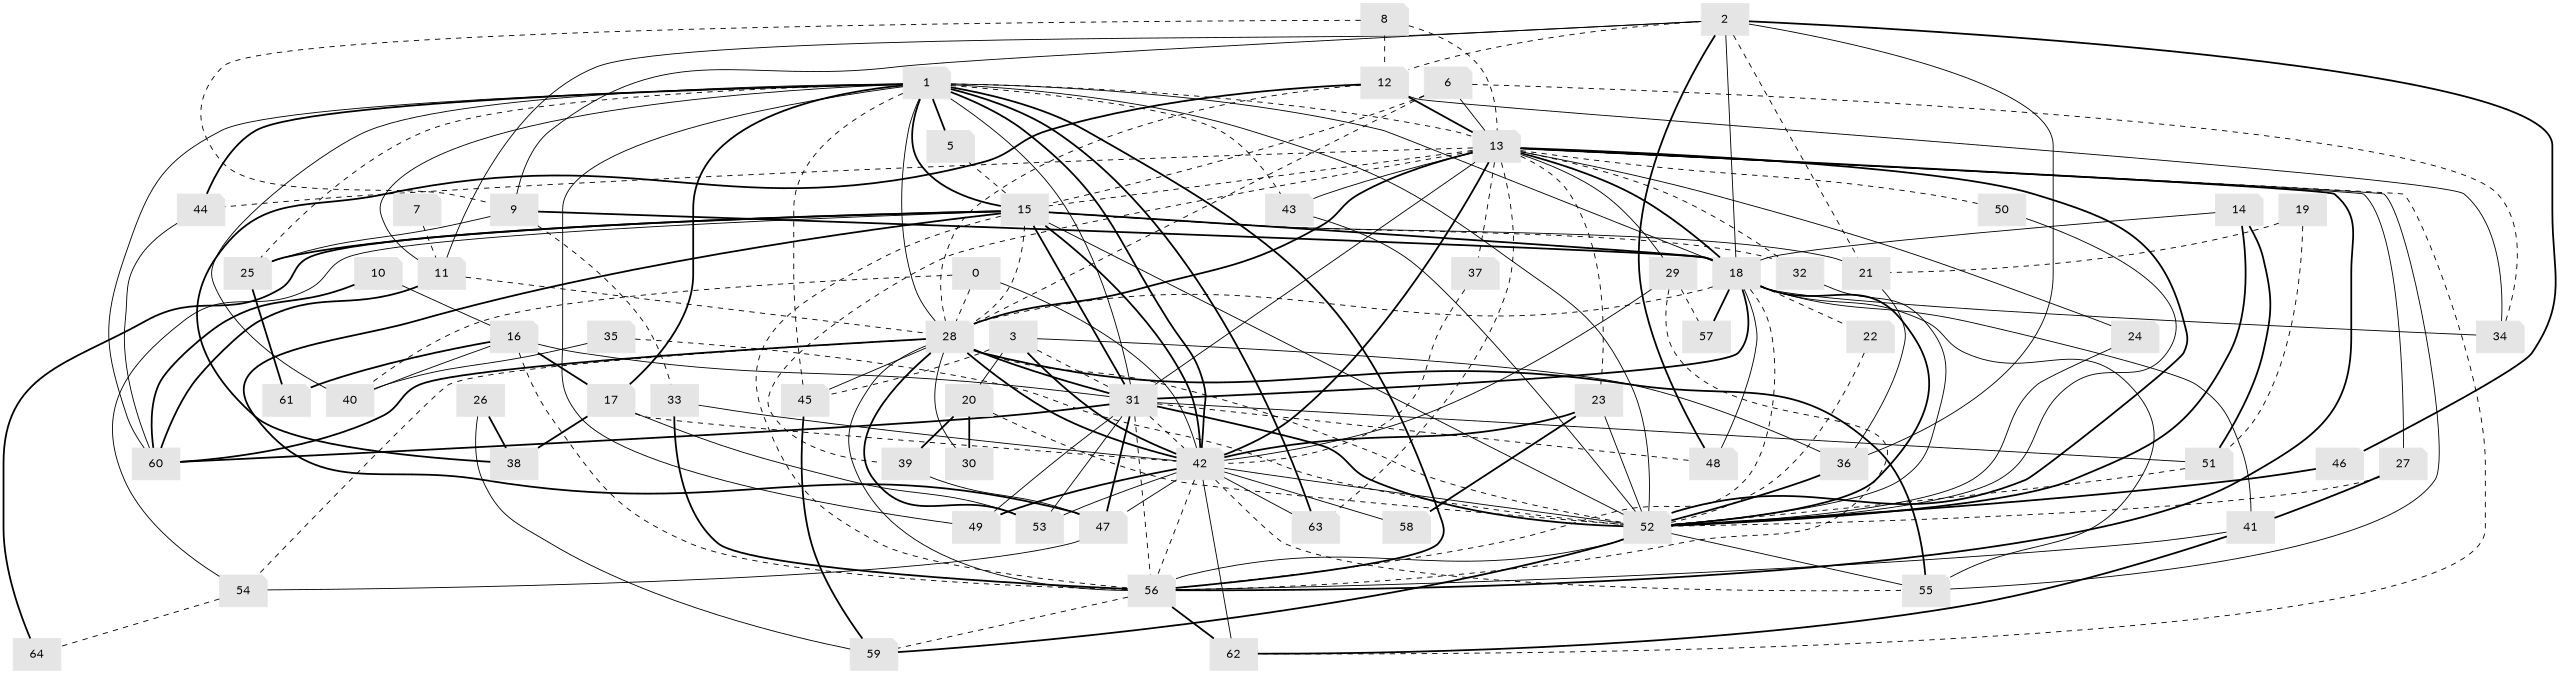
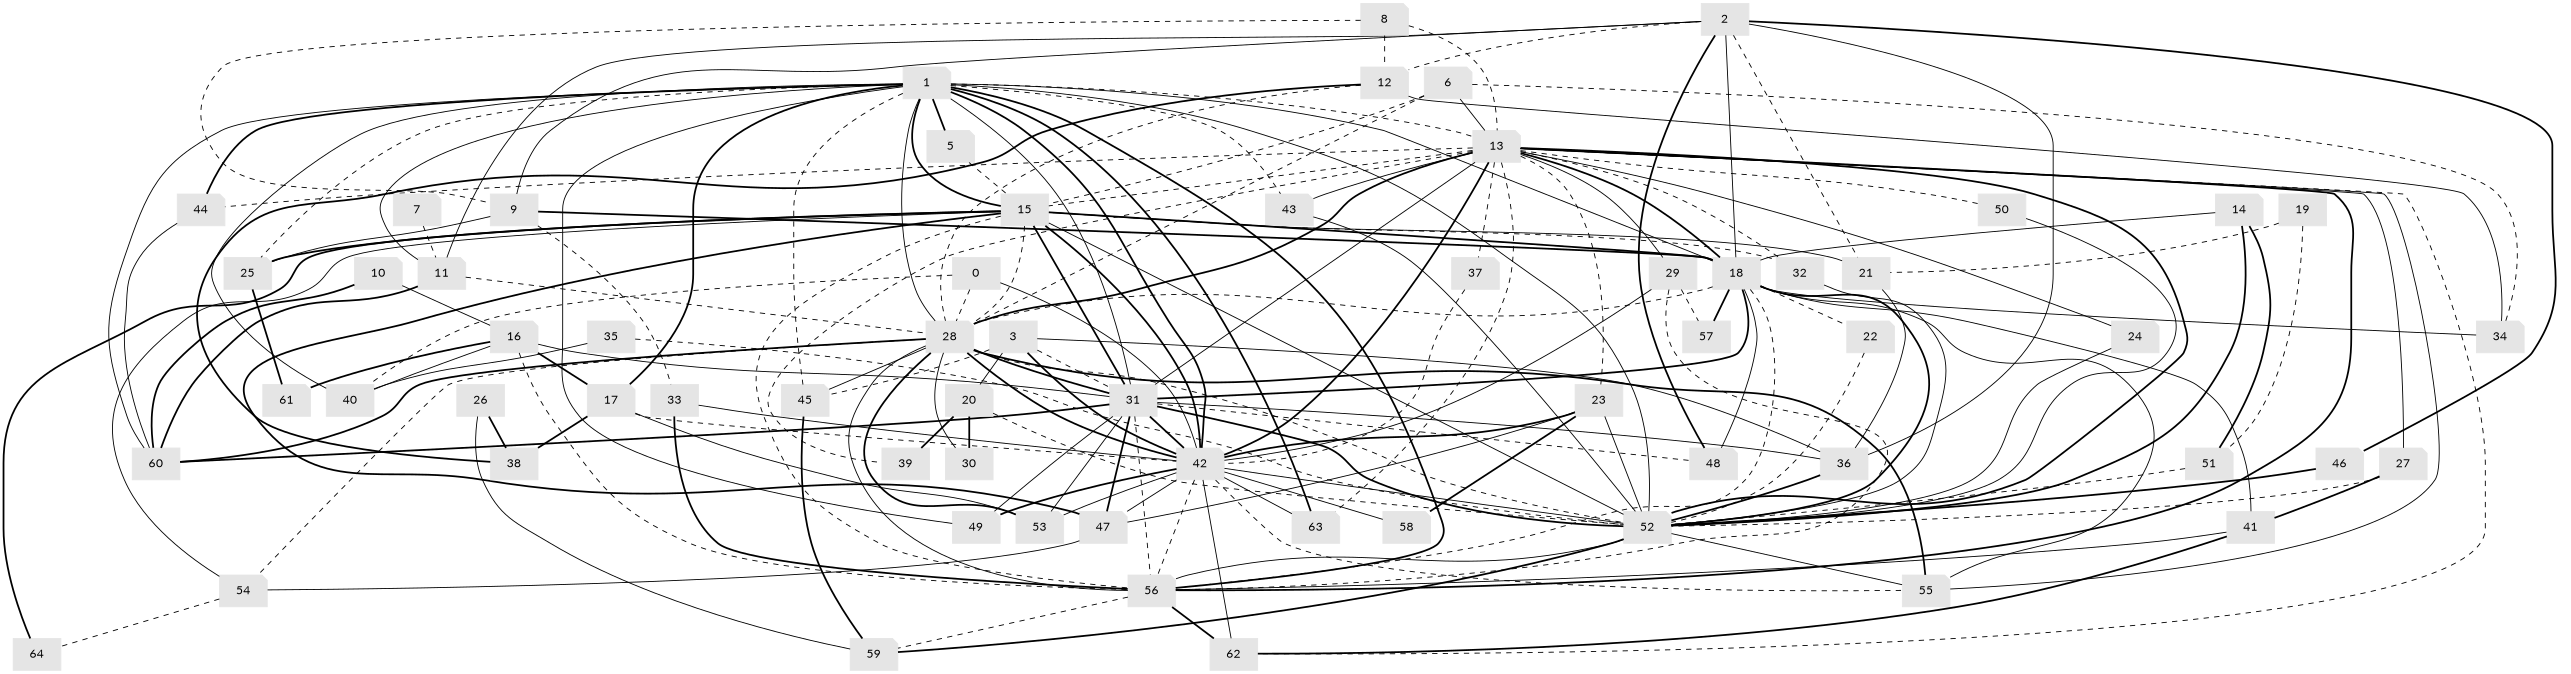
(1441, 115) -> none
(1671, 432) -> (1489, 424)
(1175, 439) -> (1175, 439)
(1005, 496) -> (1342, 477)
